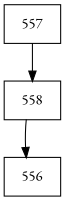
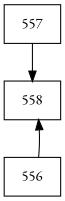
(25, 133) -> (39, 144)
